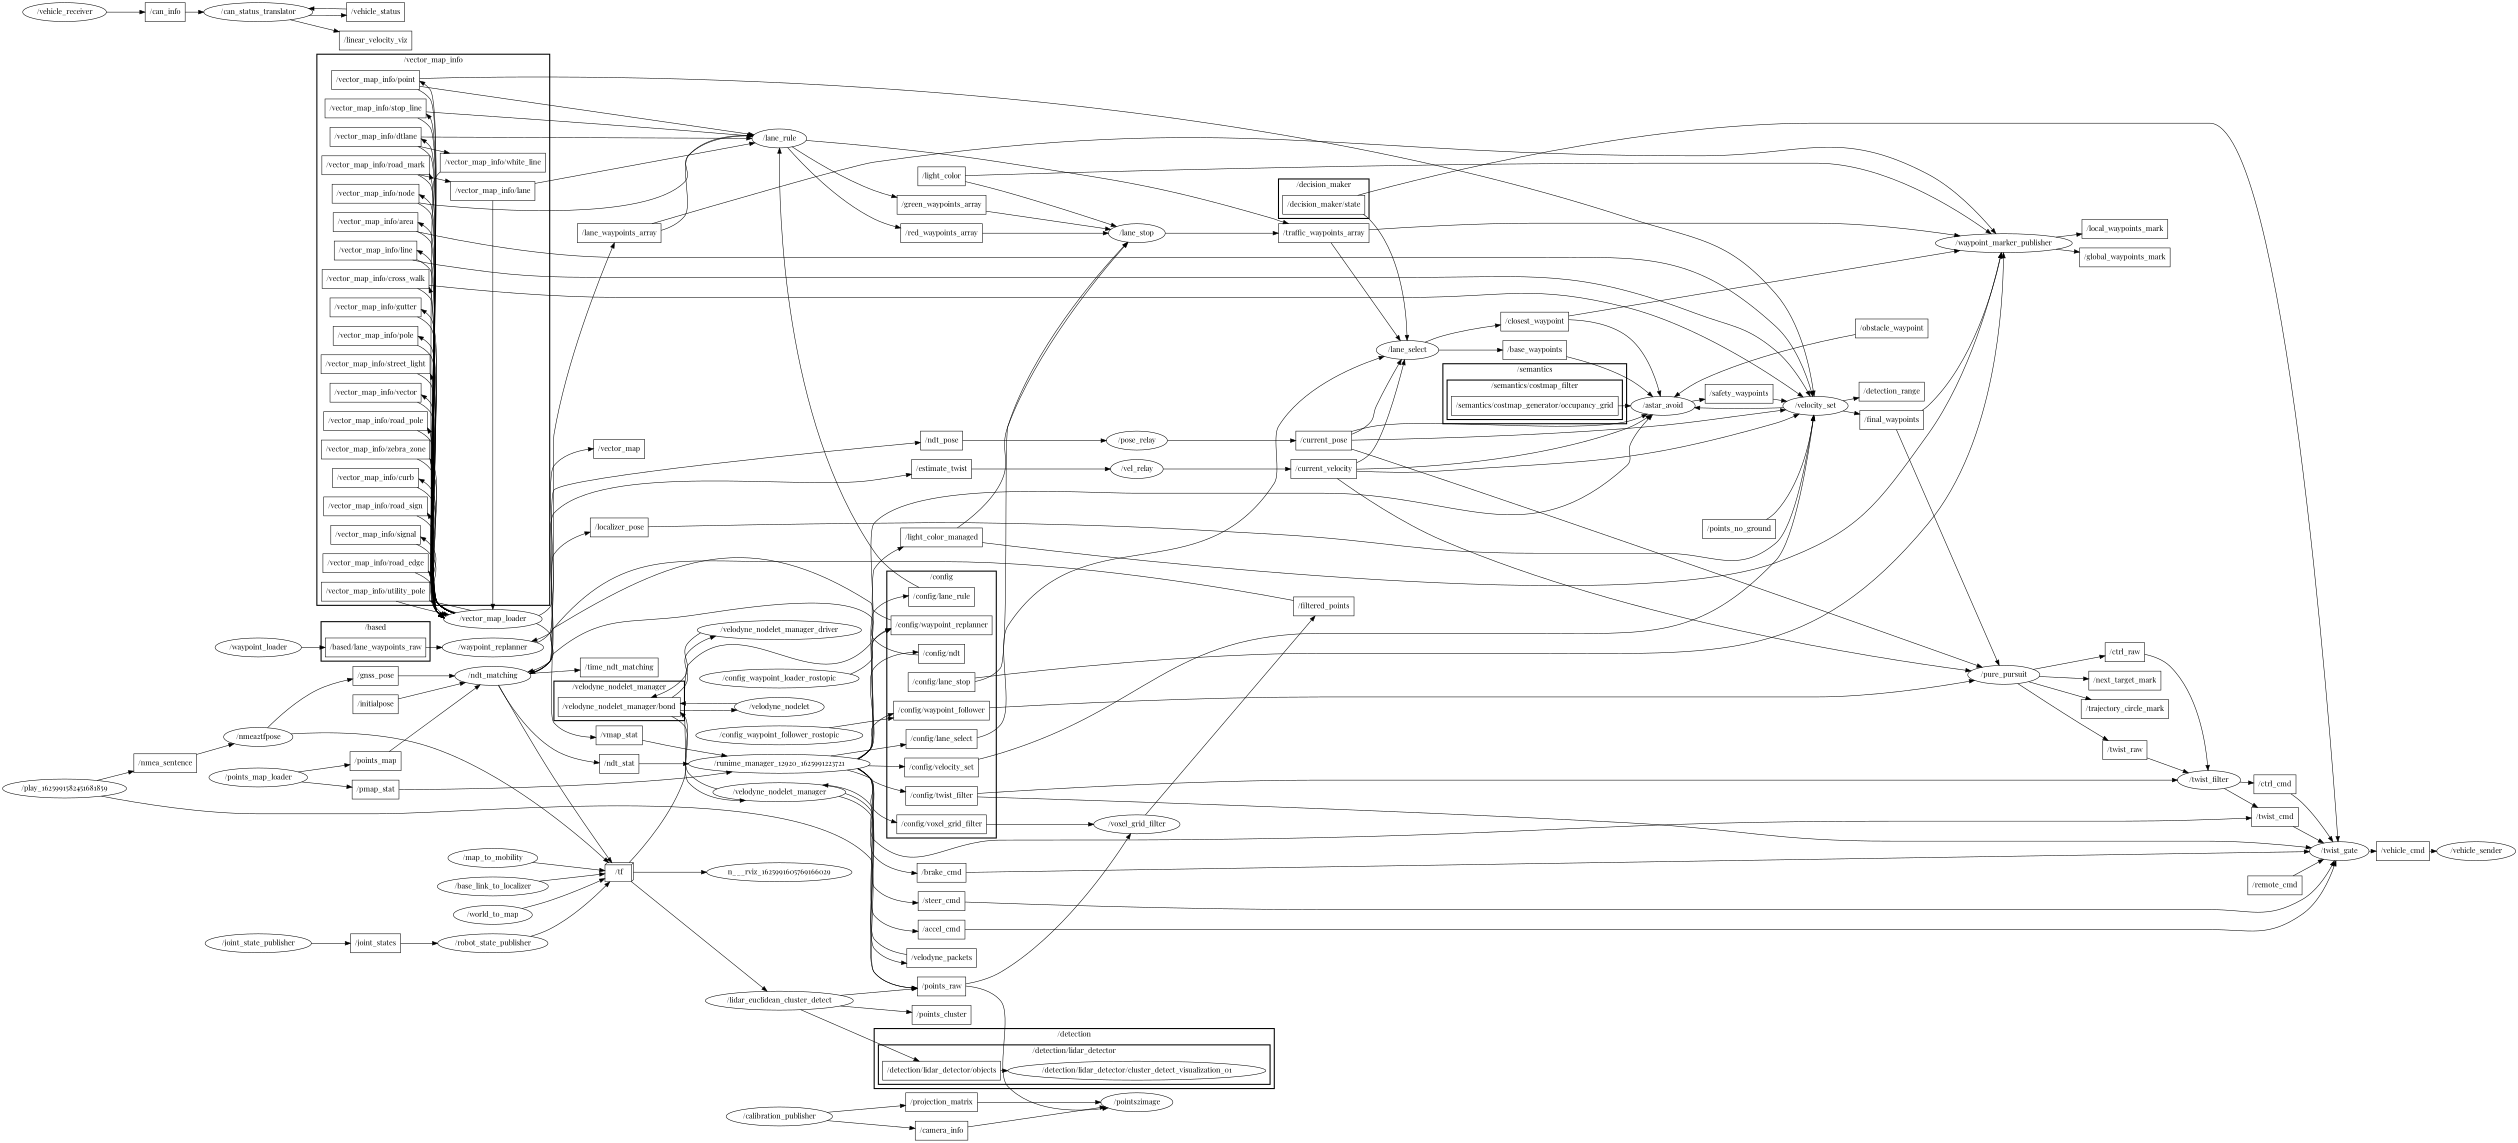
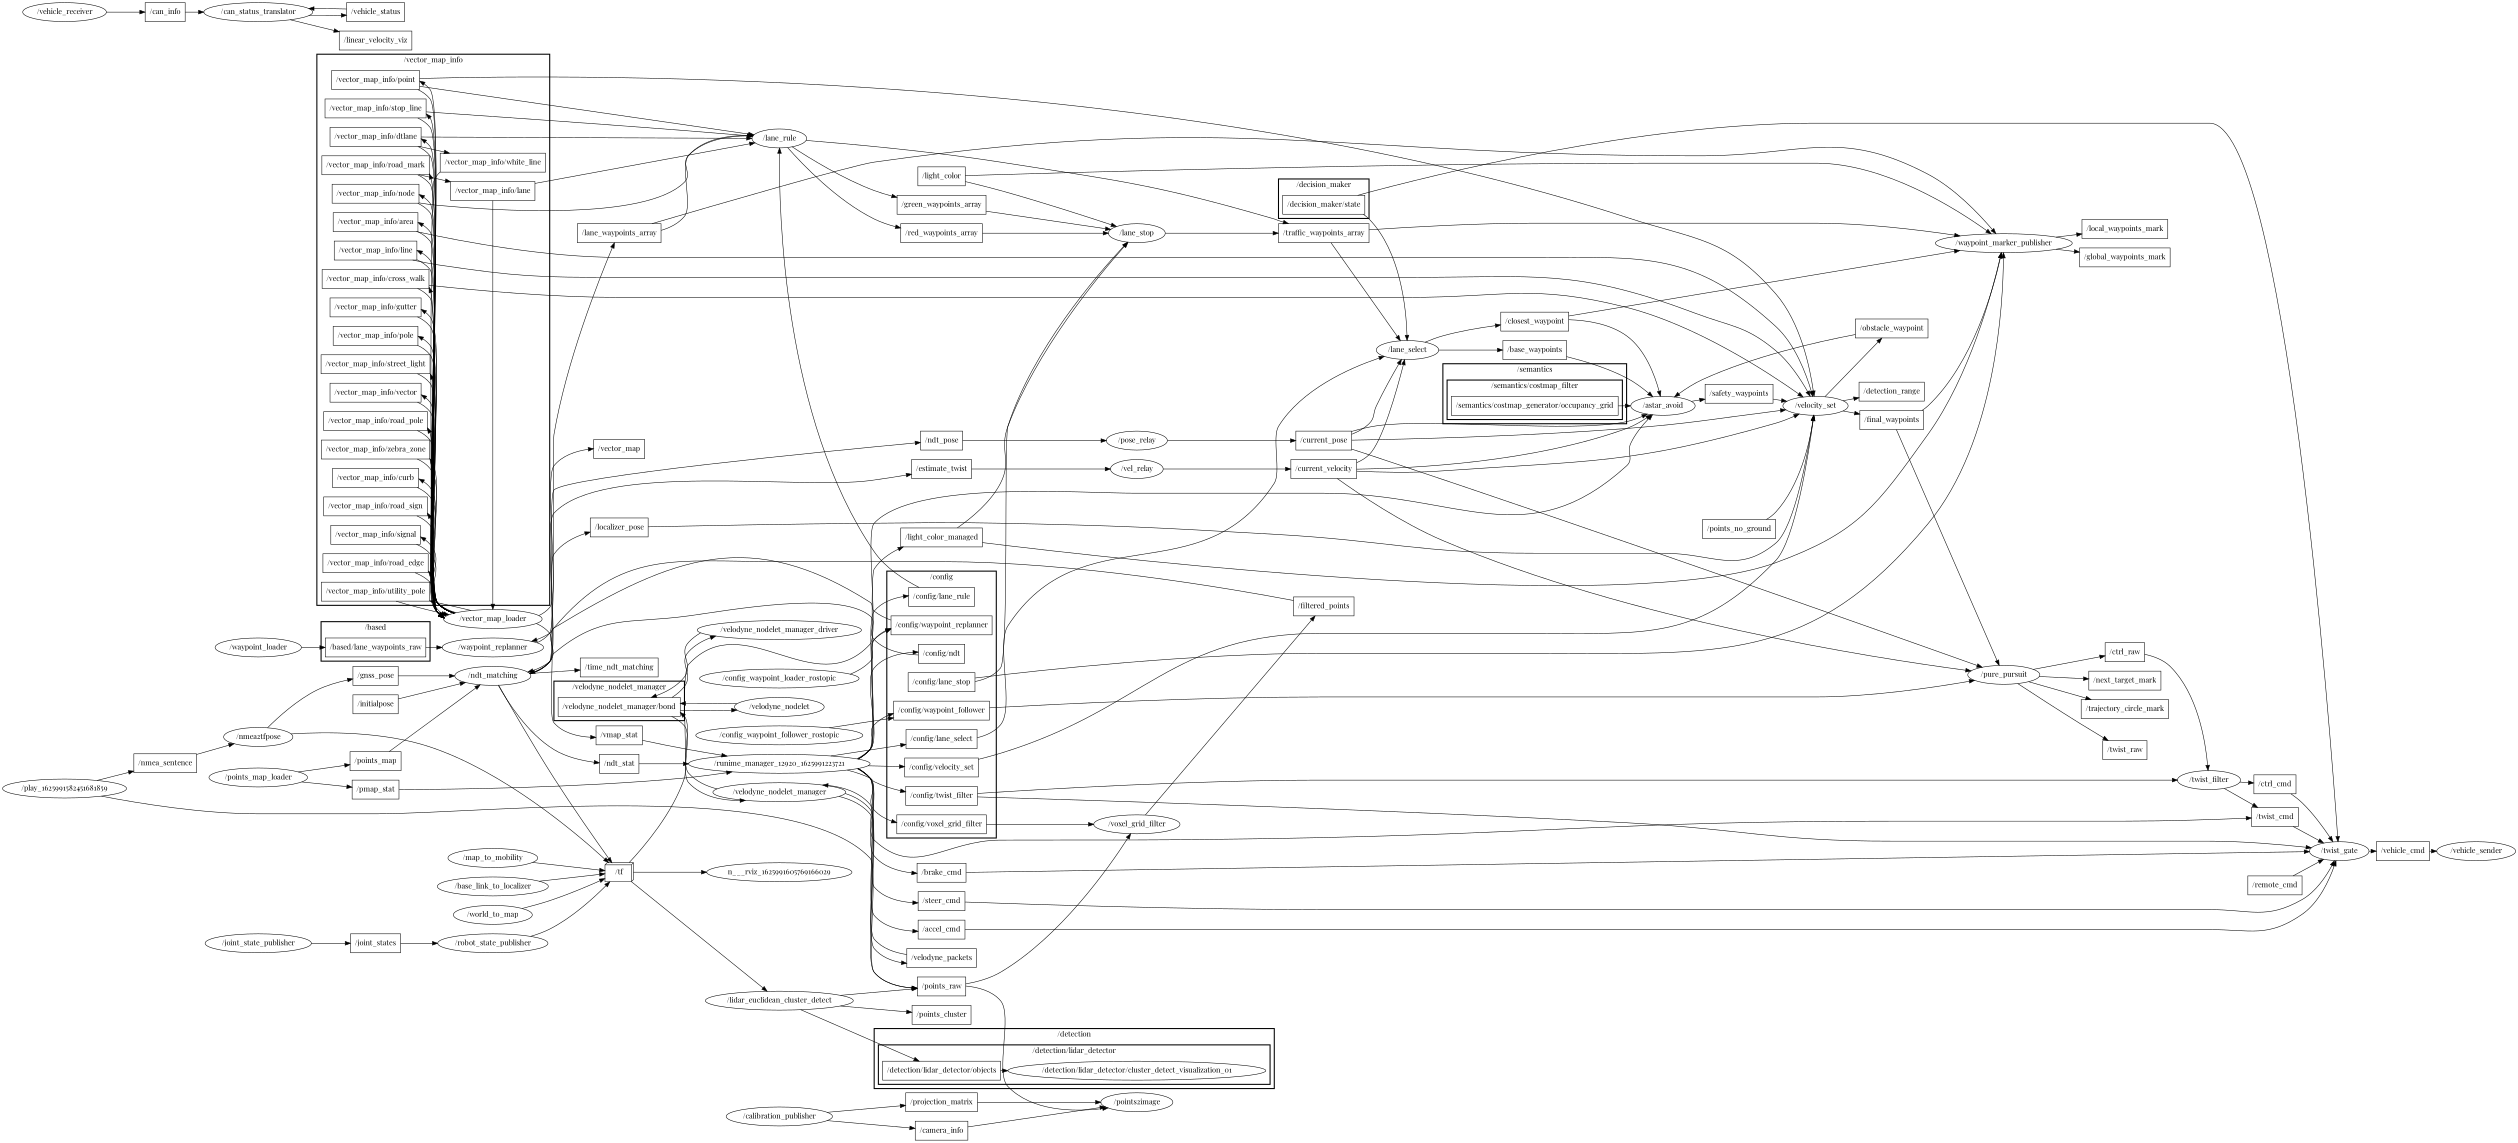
(1742, 409) -> (1851, 369)
(2165, 764) -> none
